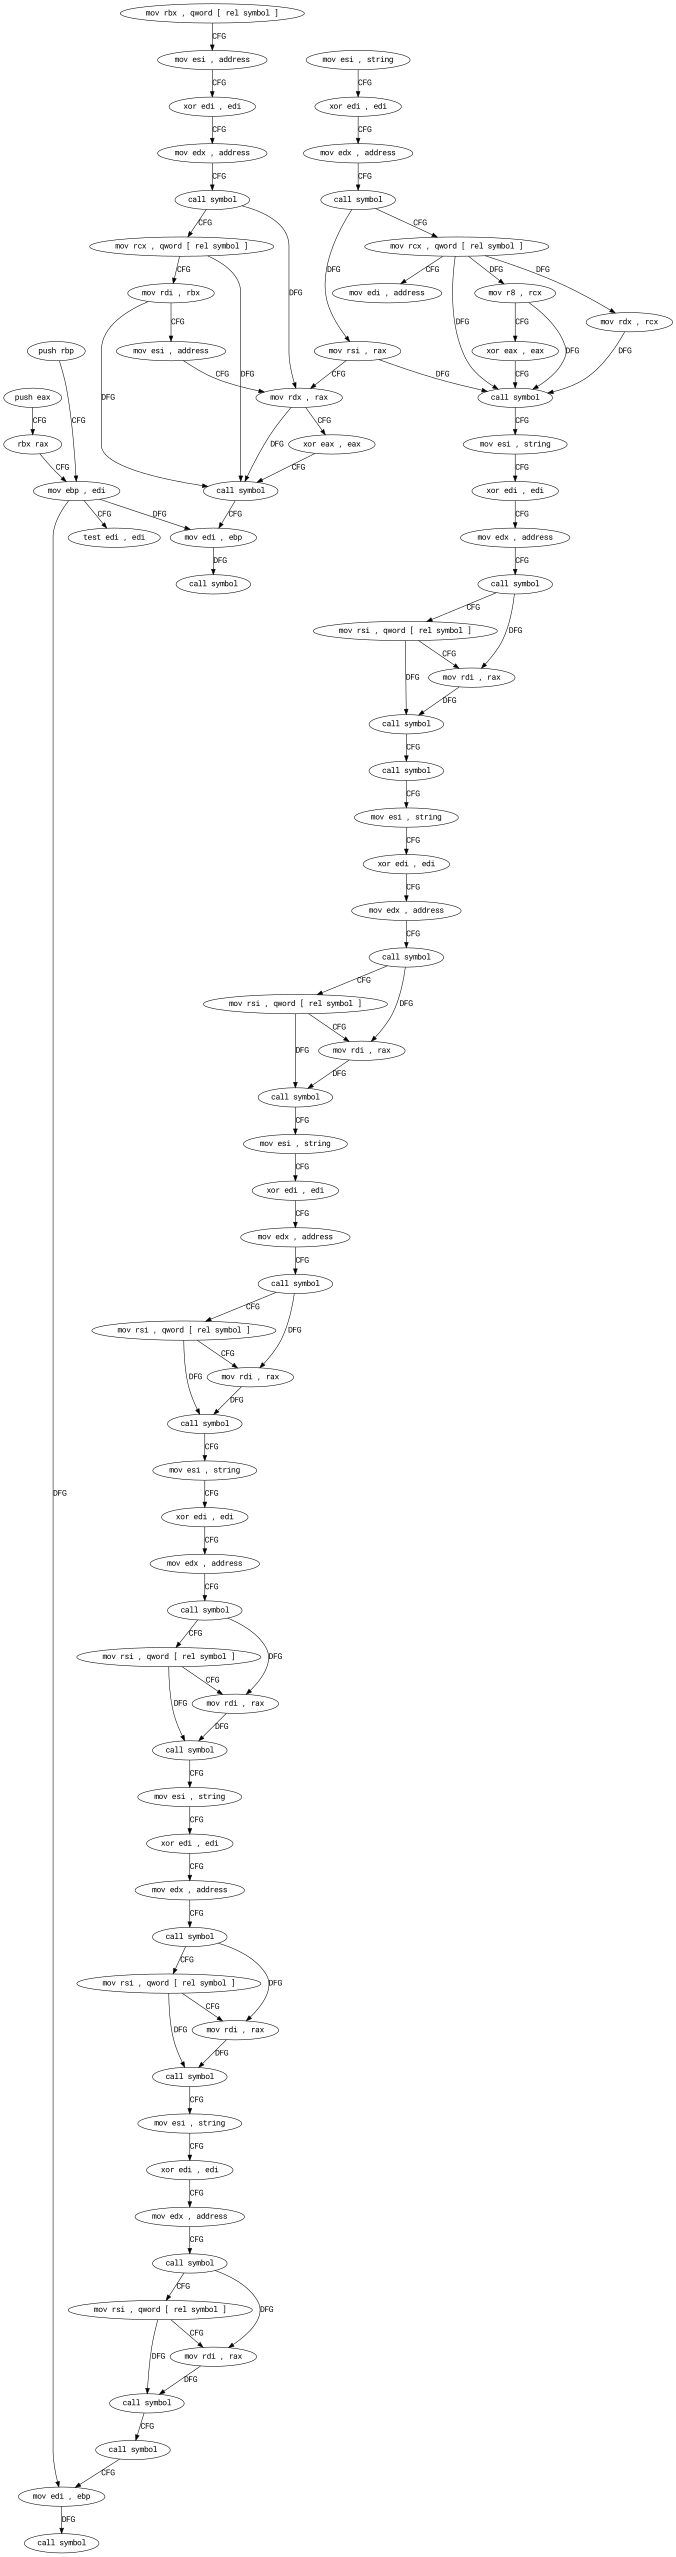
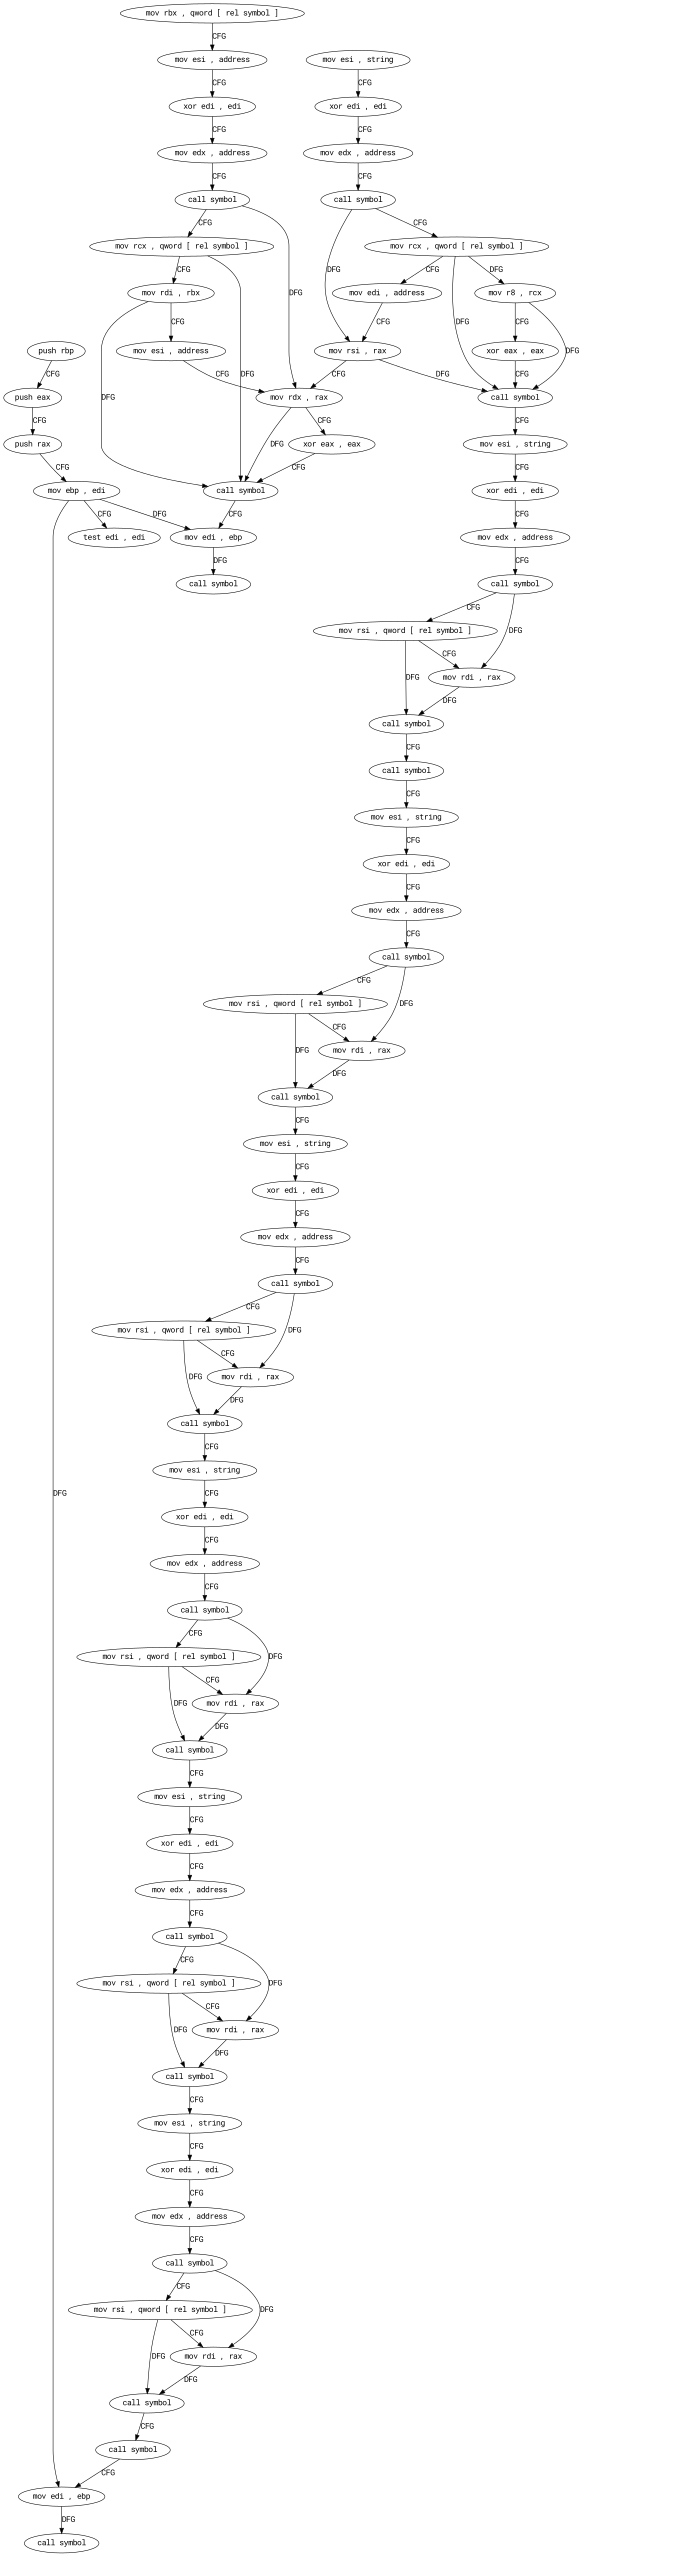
none -> (374, 320)
(629, 322) -> none
(71, 418) -> (46, 372)
(33, 444) -> (33, 444)
